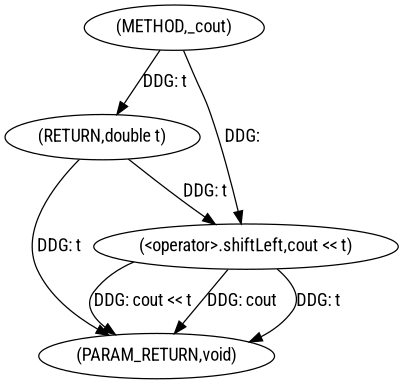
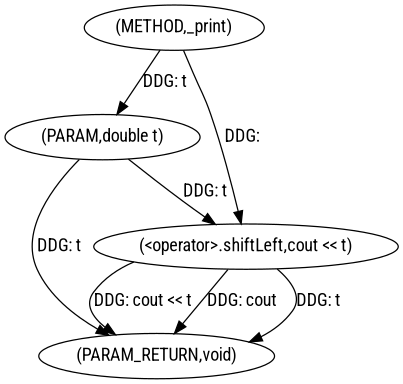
(174, 28) -> (174, 28)
(103, 137) -> (103, 137)
